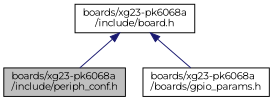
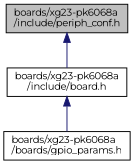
(96, 54) -> (67, 55)
